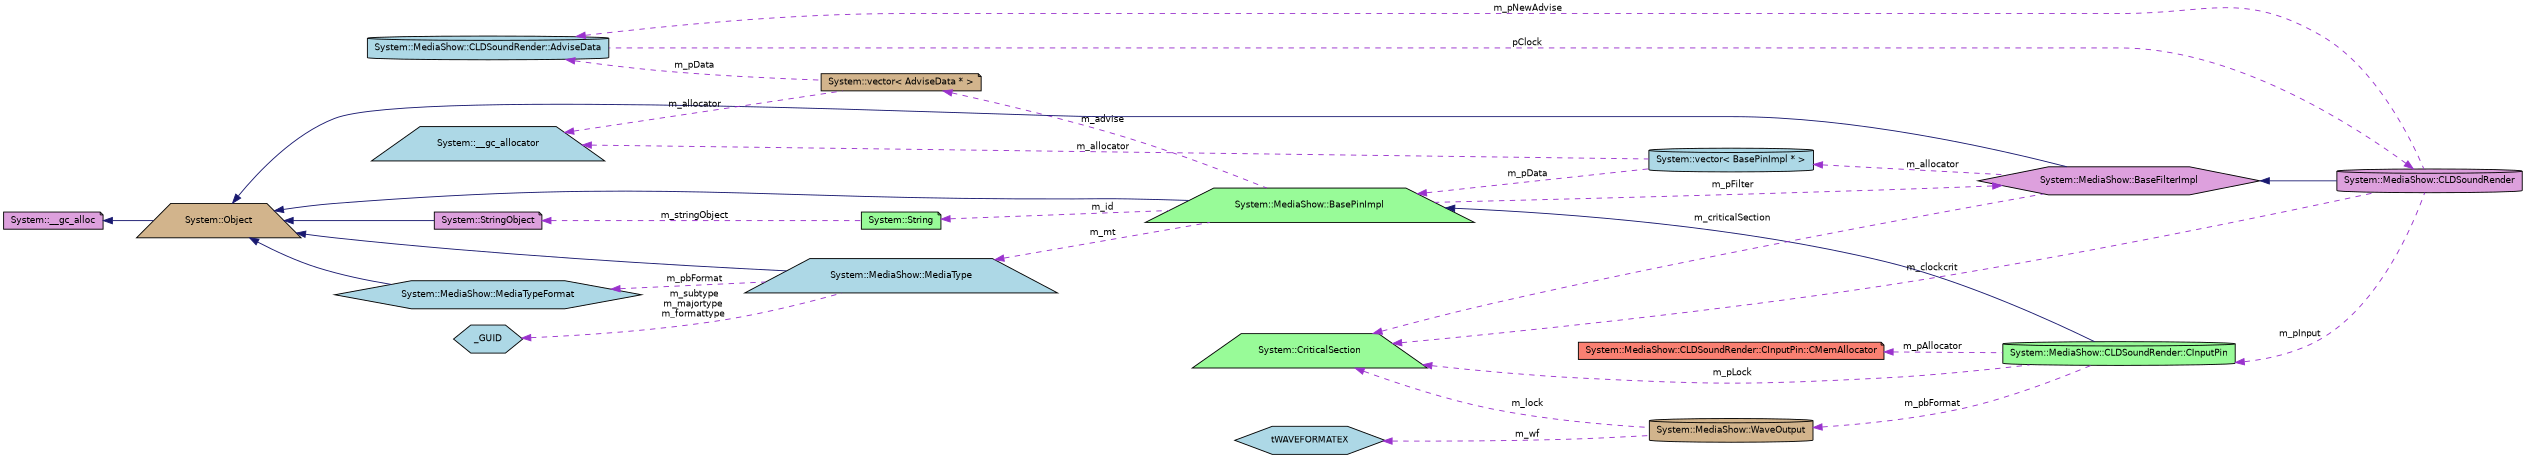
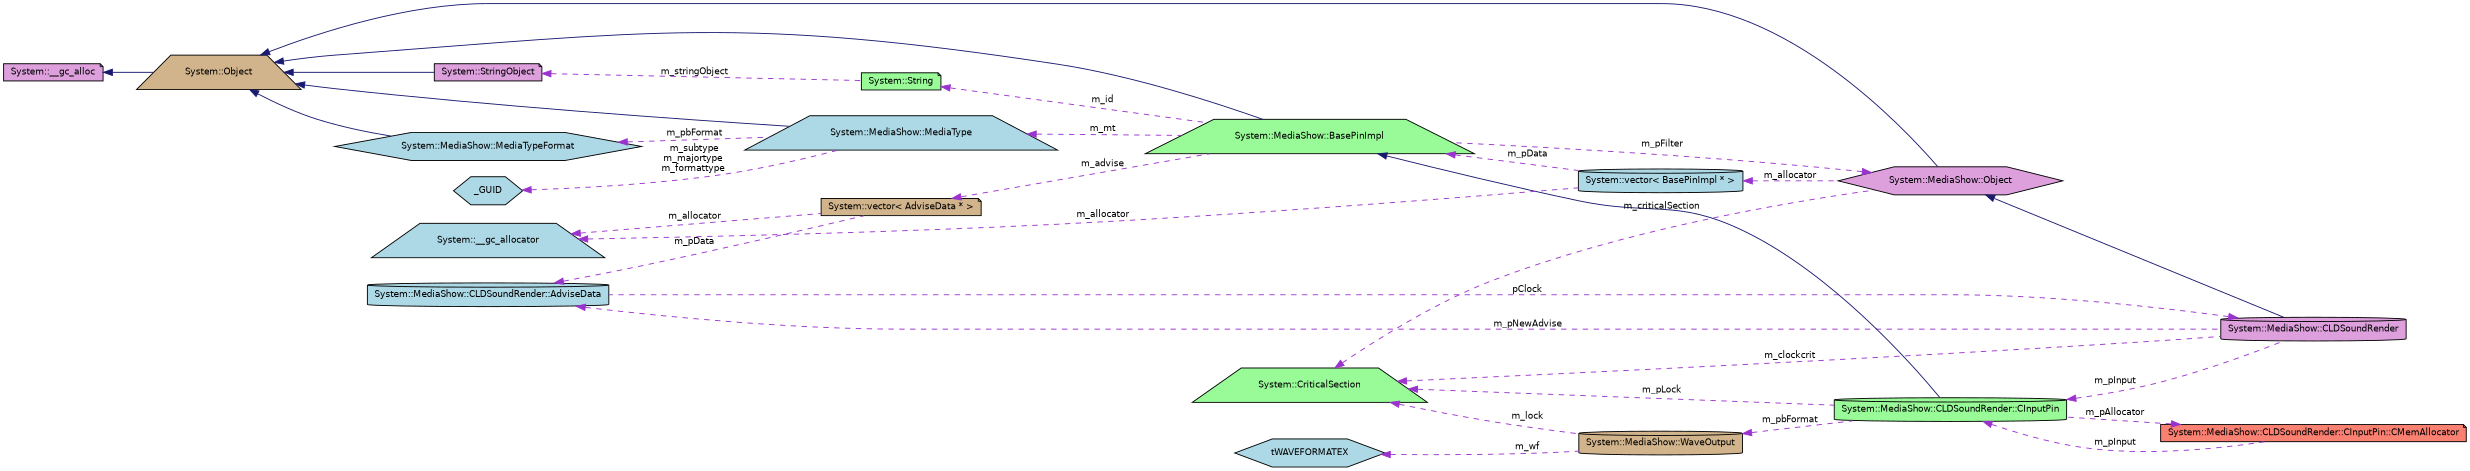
(2119, 181) -> (1950, 181)
none -> (2127, 451)
